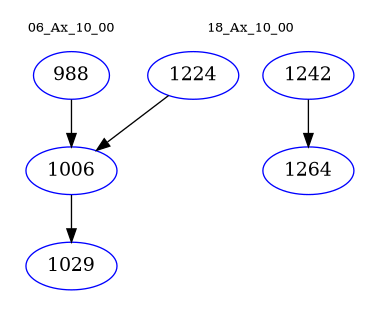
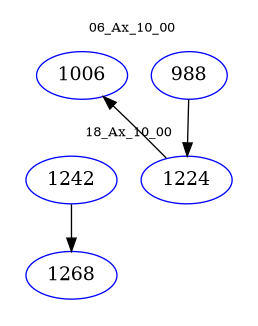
(71, 117) -> (188, 129)
(308, 171) -> (71, 275)
(71, 266) -> none
